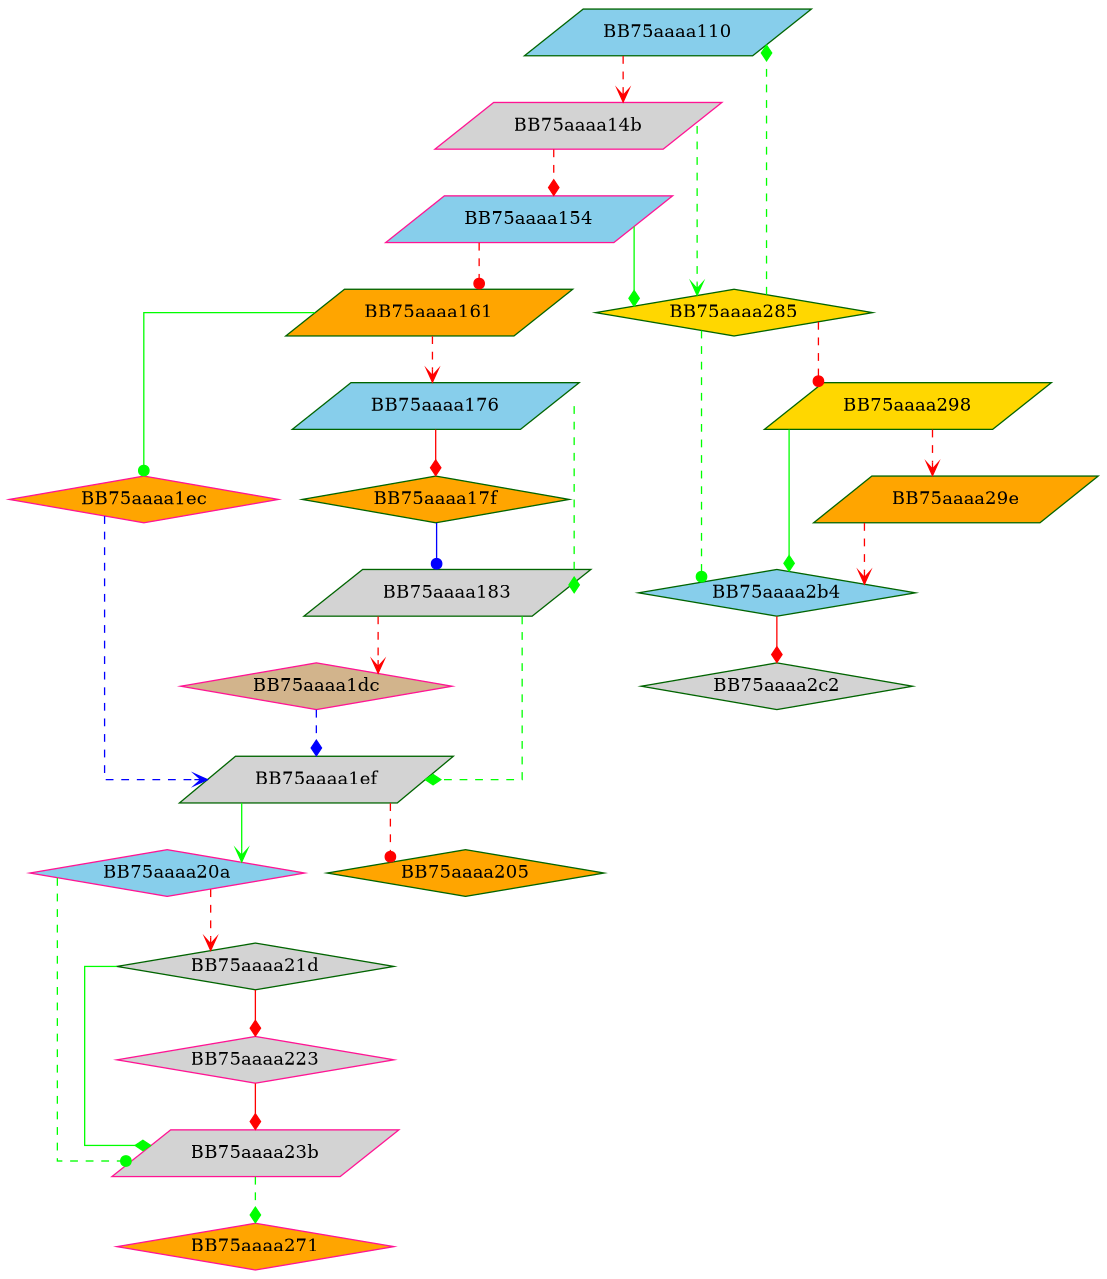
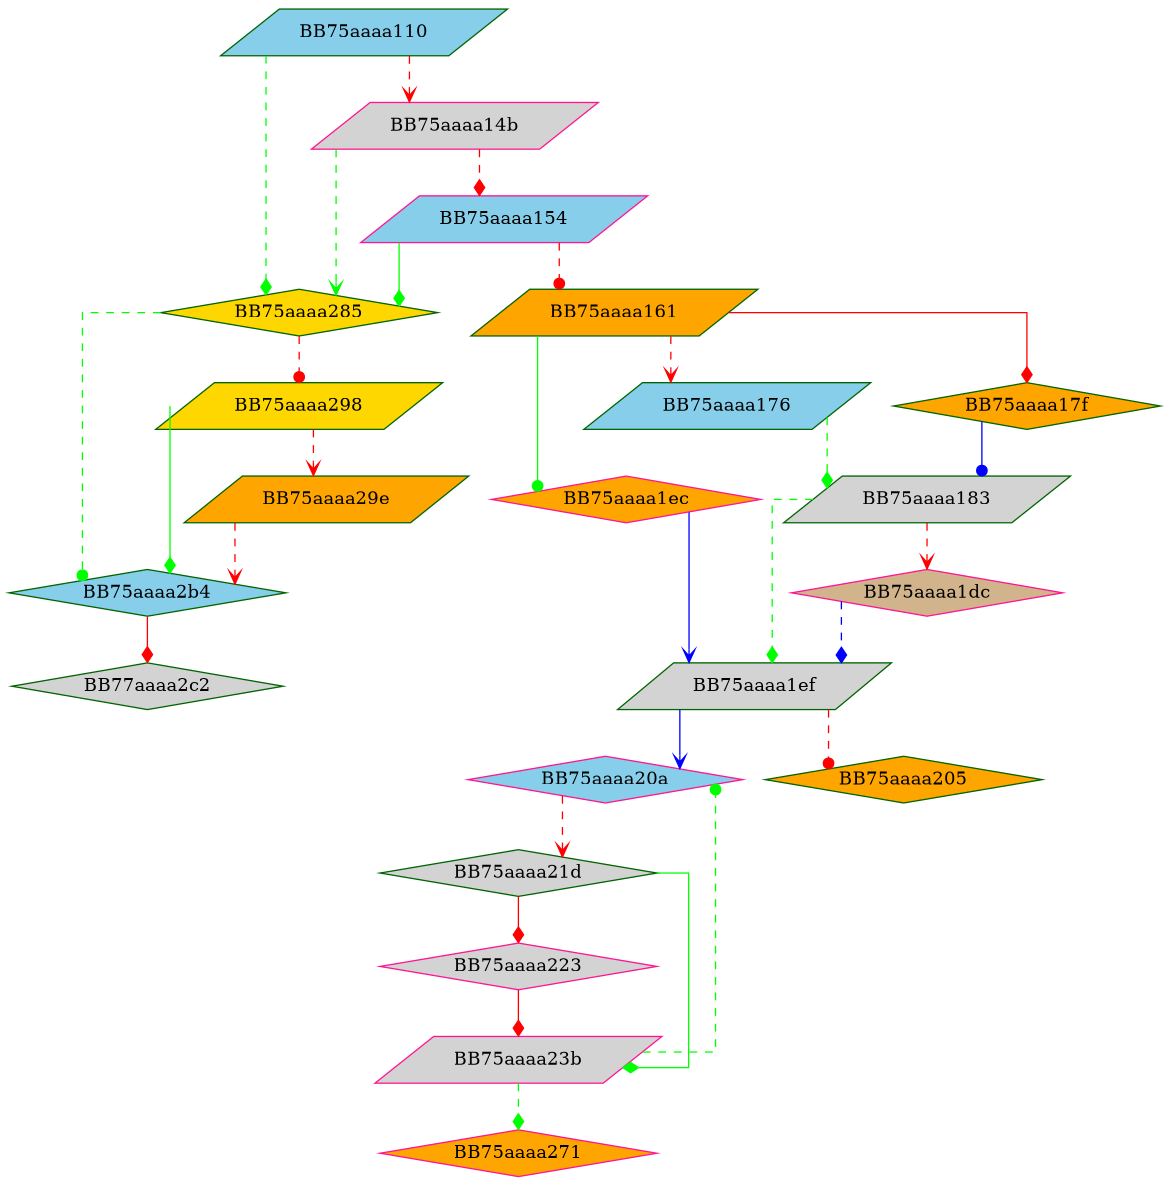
(767, 178) -> (266, 167)
(436, 445) -> (905, 313)
(777, 686) -> (147, 686)
(105, 693) -> (689, 581)
(242, 826) -> (680, 733)
(57, 1051) -> (716, 960)
